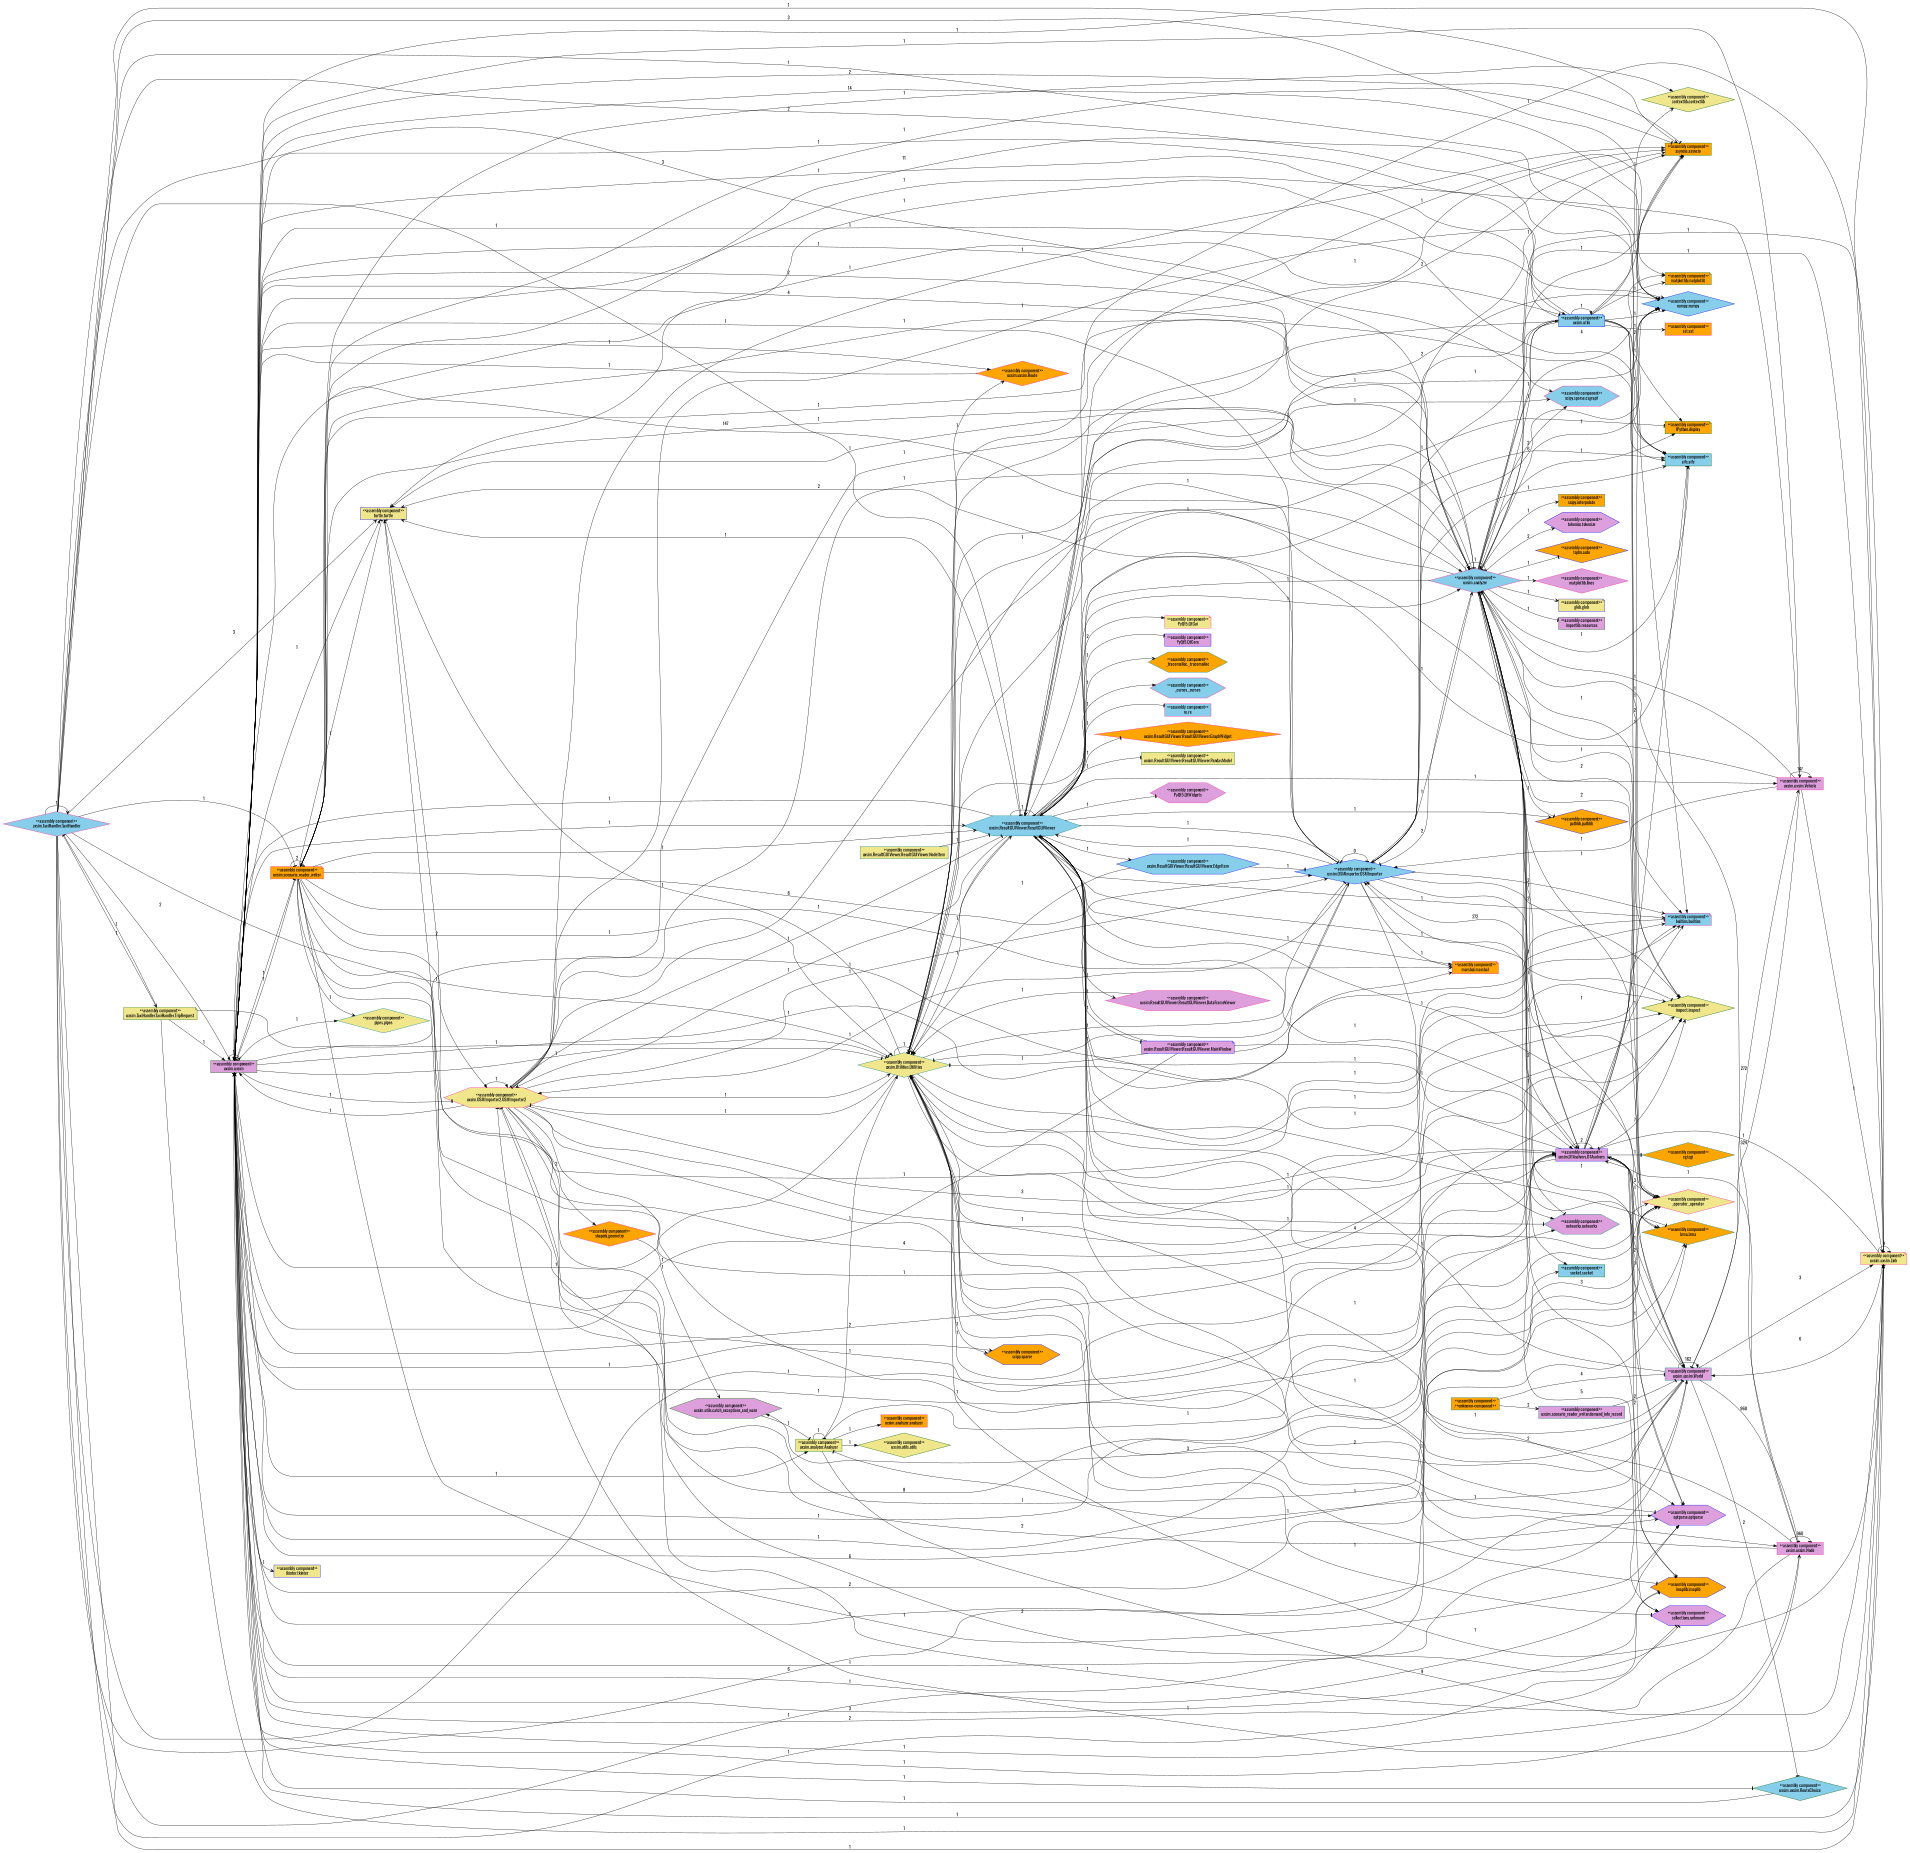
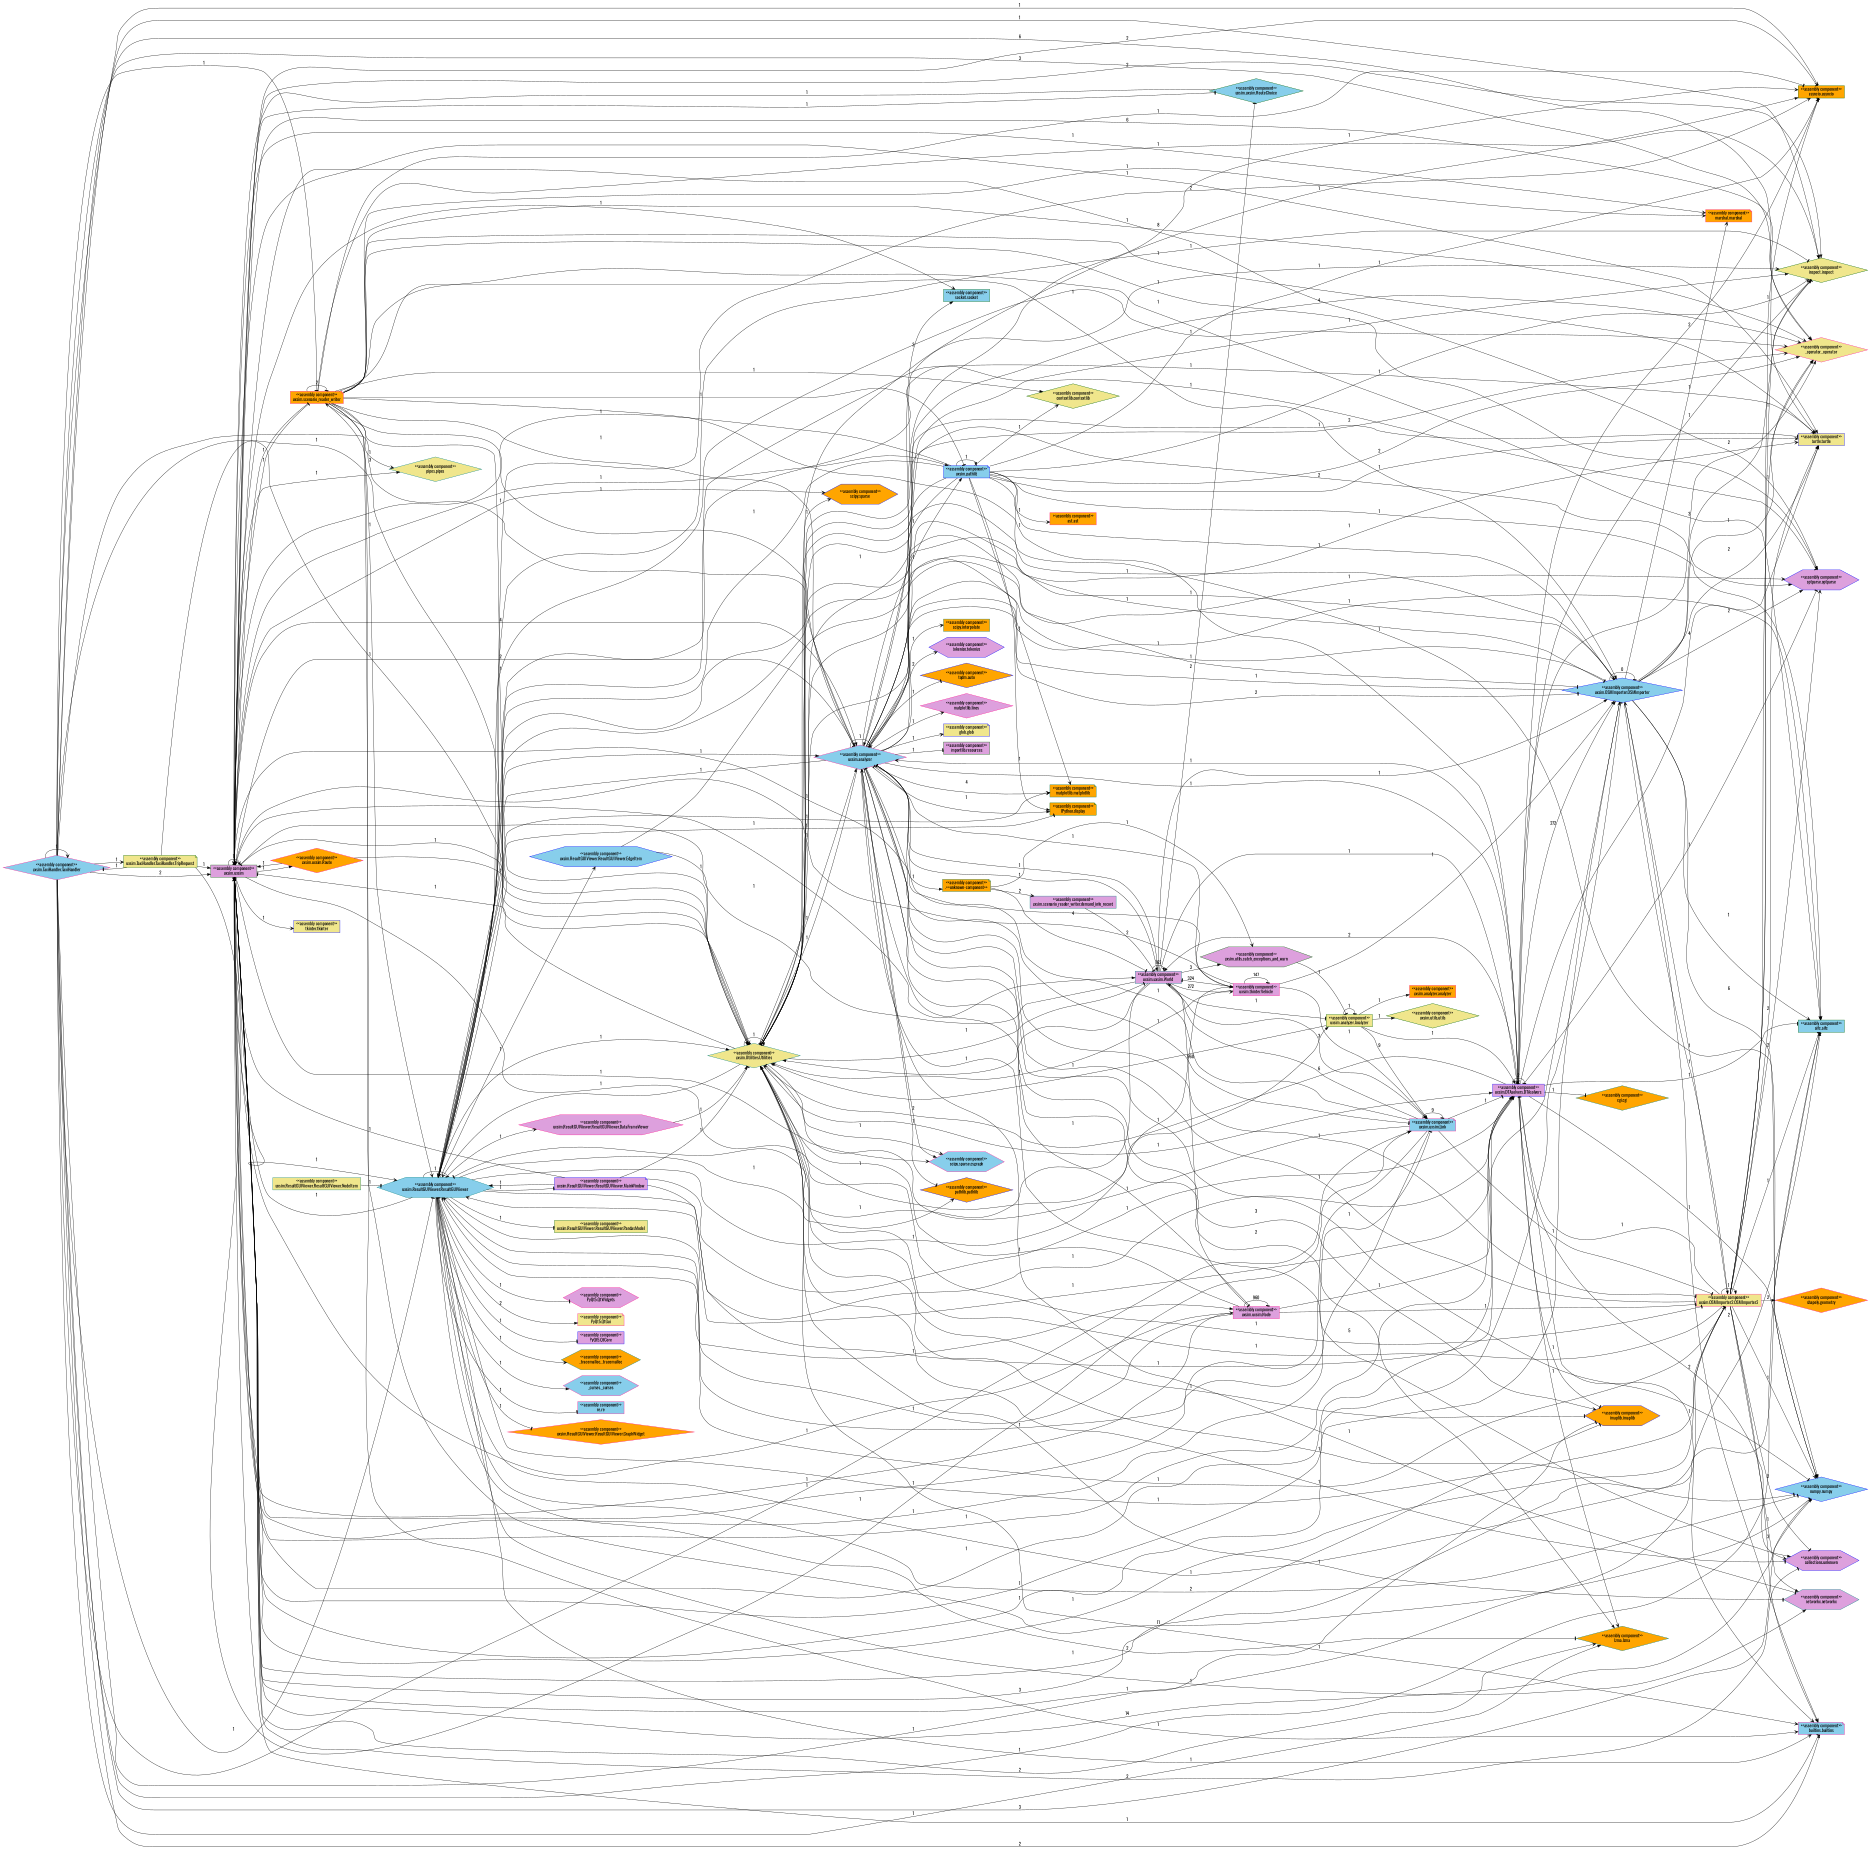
(1582, 321) -> (967, 472)
(726, 424) -> (1020, 1584)
(1420, 459) -> none
(955, 711) -> (565, 928)
(1610, 729) -> (907, 858)
(1800, 784) -> (1256, 990)
(420, 794) -> (1770, 869)
(789, 894) -> (1073, 292)
(1223, 931) -> none
(497, 1098) -> (1729, 1300)
(1884, 1259) -> (1433, 1125)
(678, 1314) -> (1134, 827)
